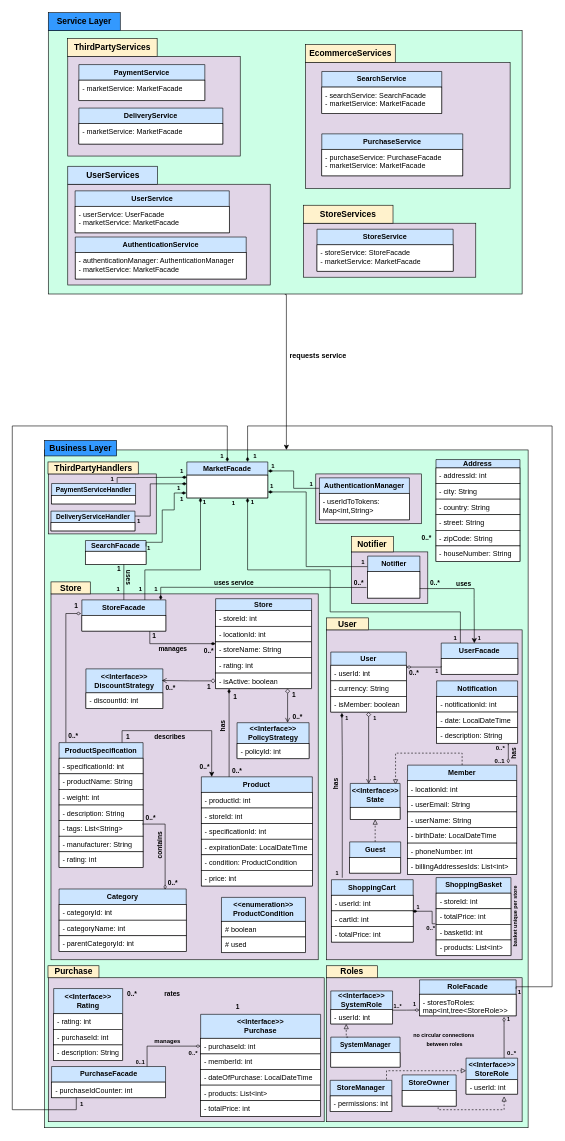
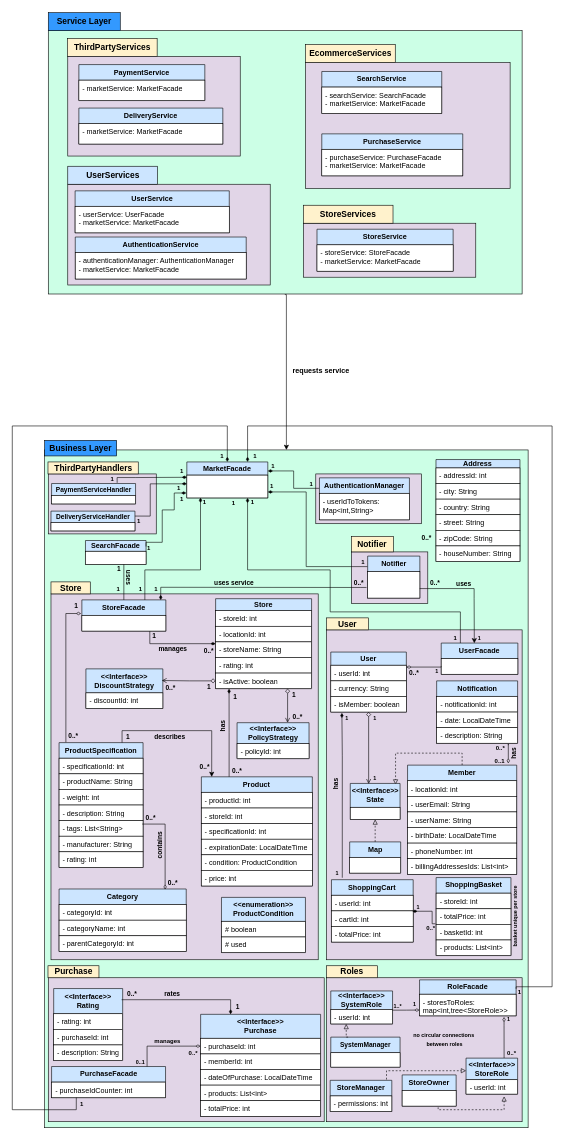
(318, 356) -> (321, 371)
(376, 850) -> (376, 850)
none -> (231, 1003)
